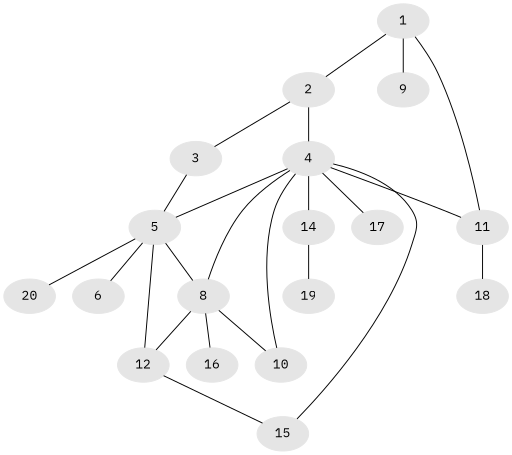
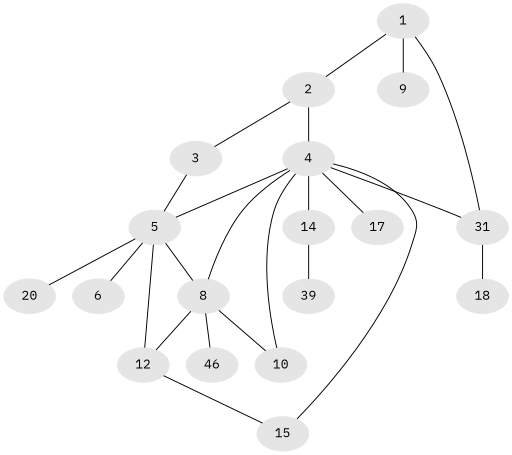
(483, 227) -> (483, 227)
(309, 296) -> (309, 296)
(212, 365) -> (212, 365)
